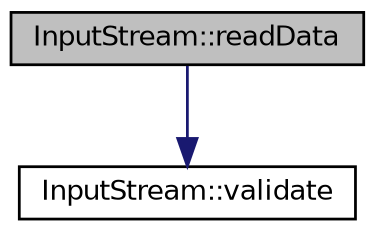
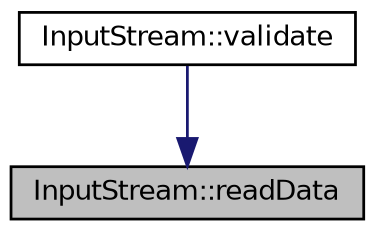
(187, 102) -> (187, 102)
